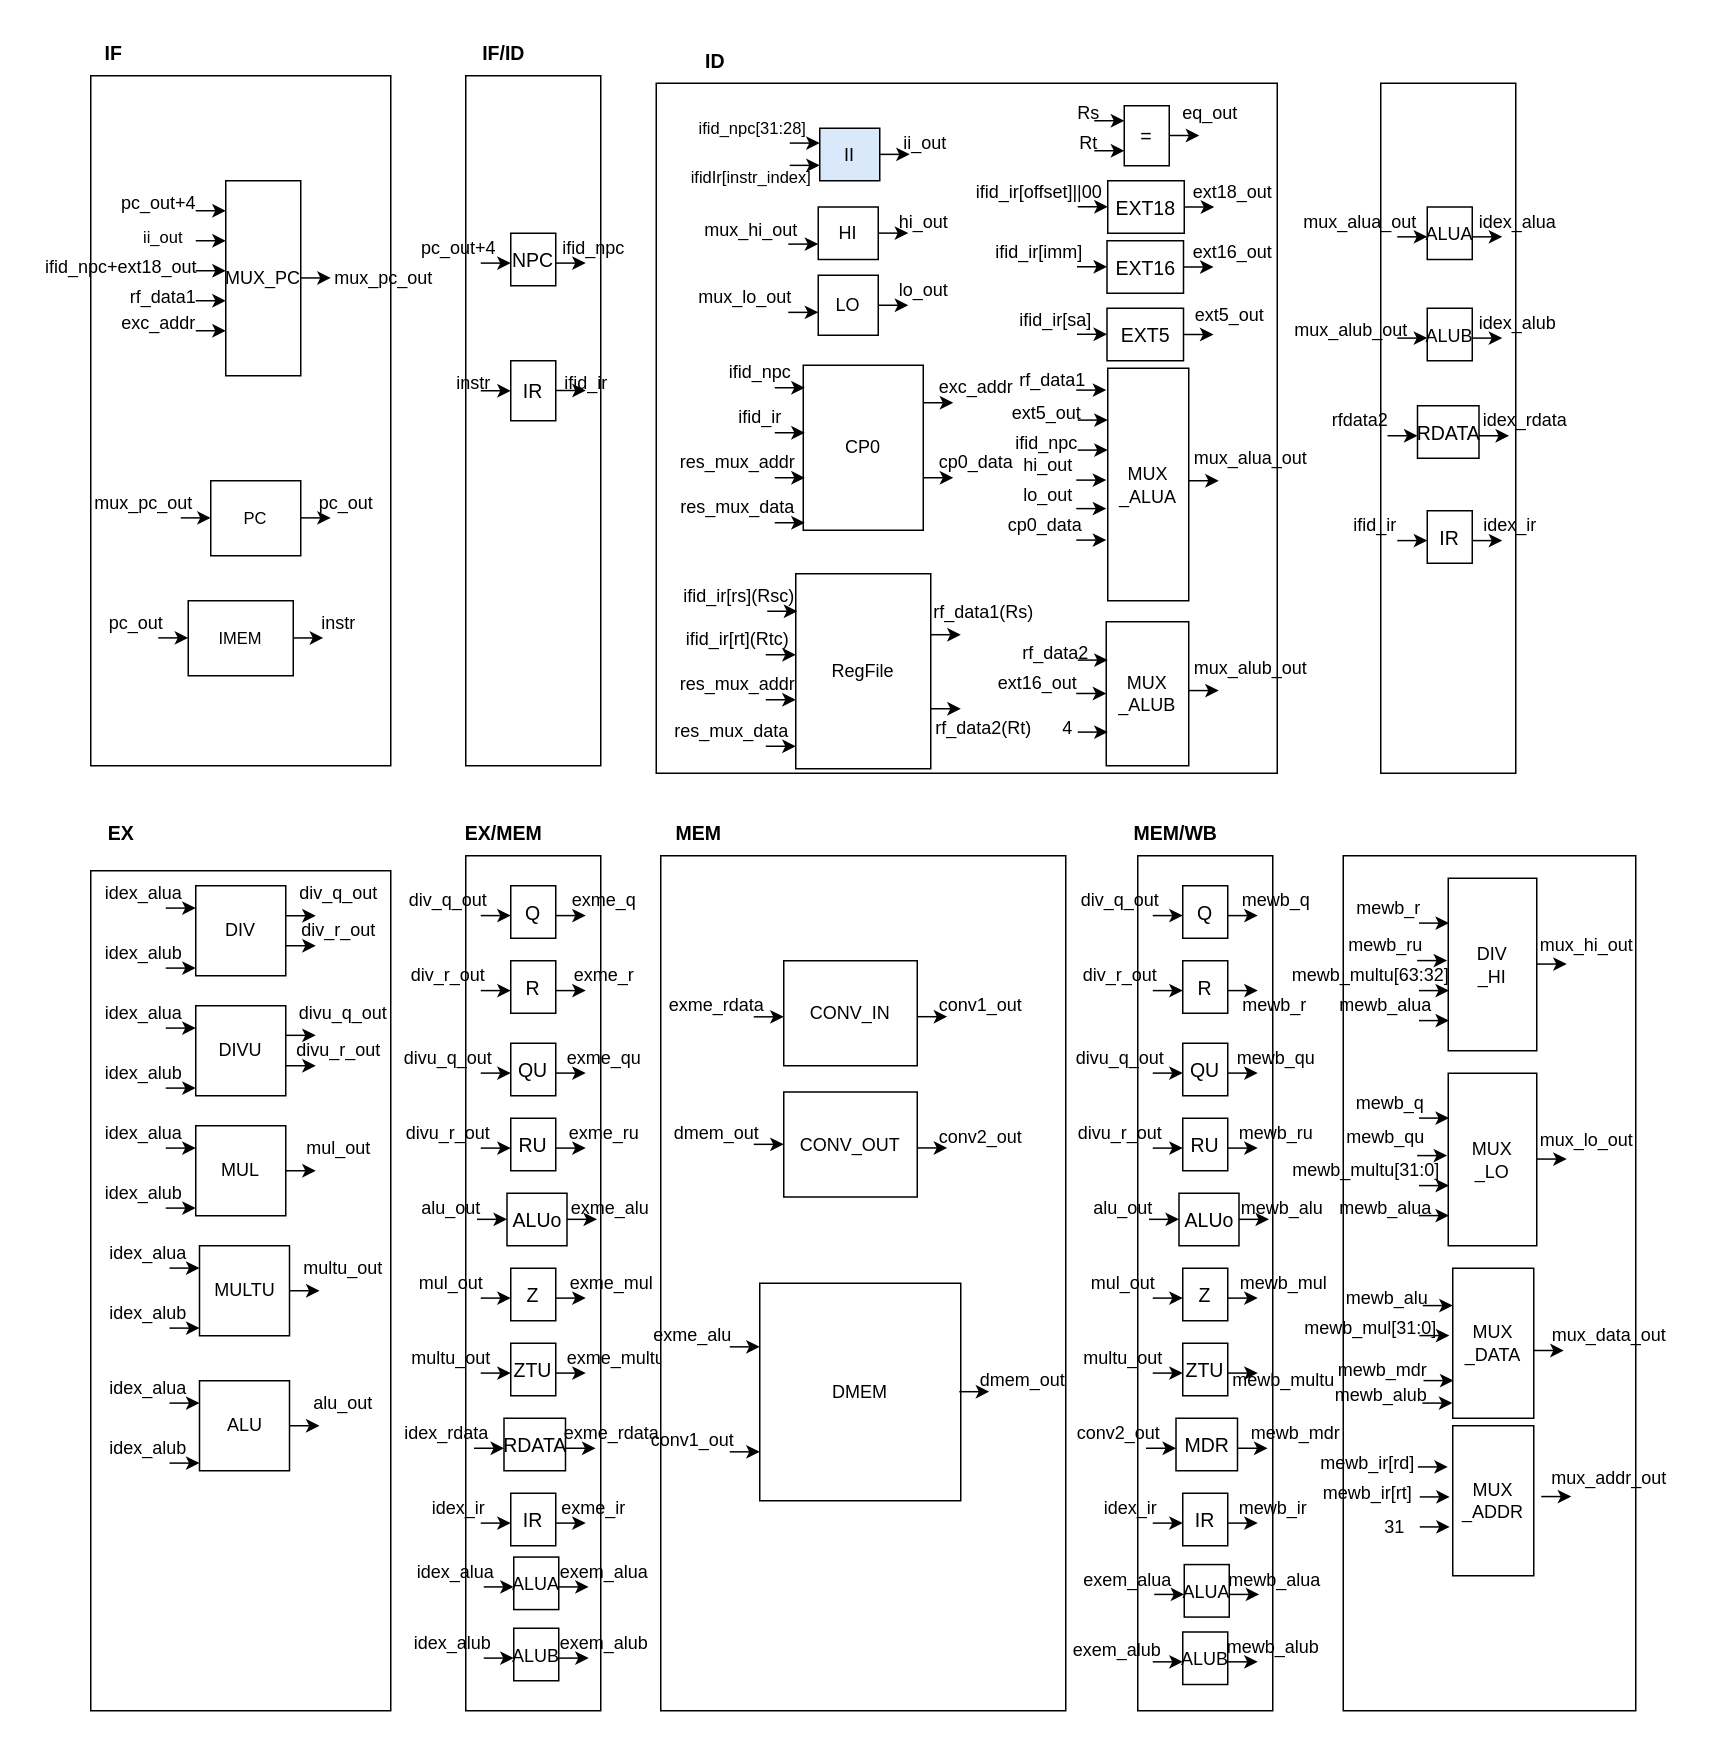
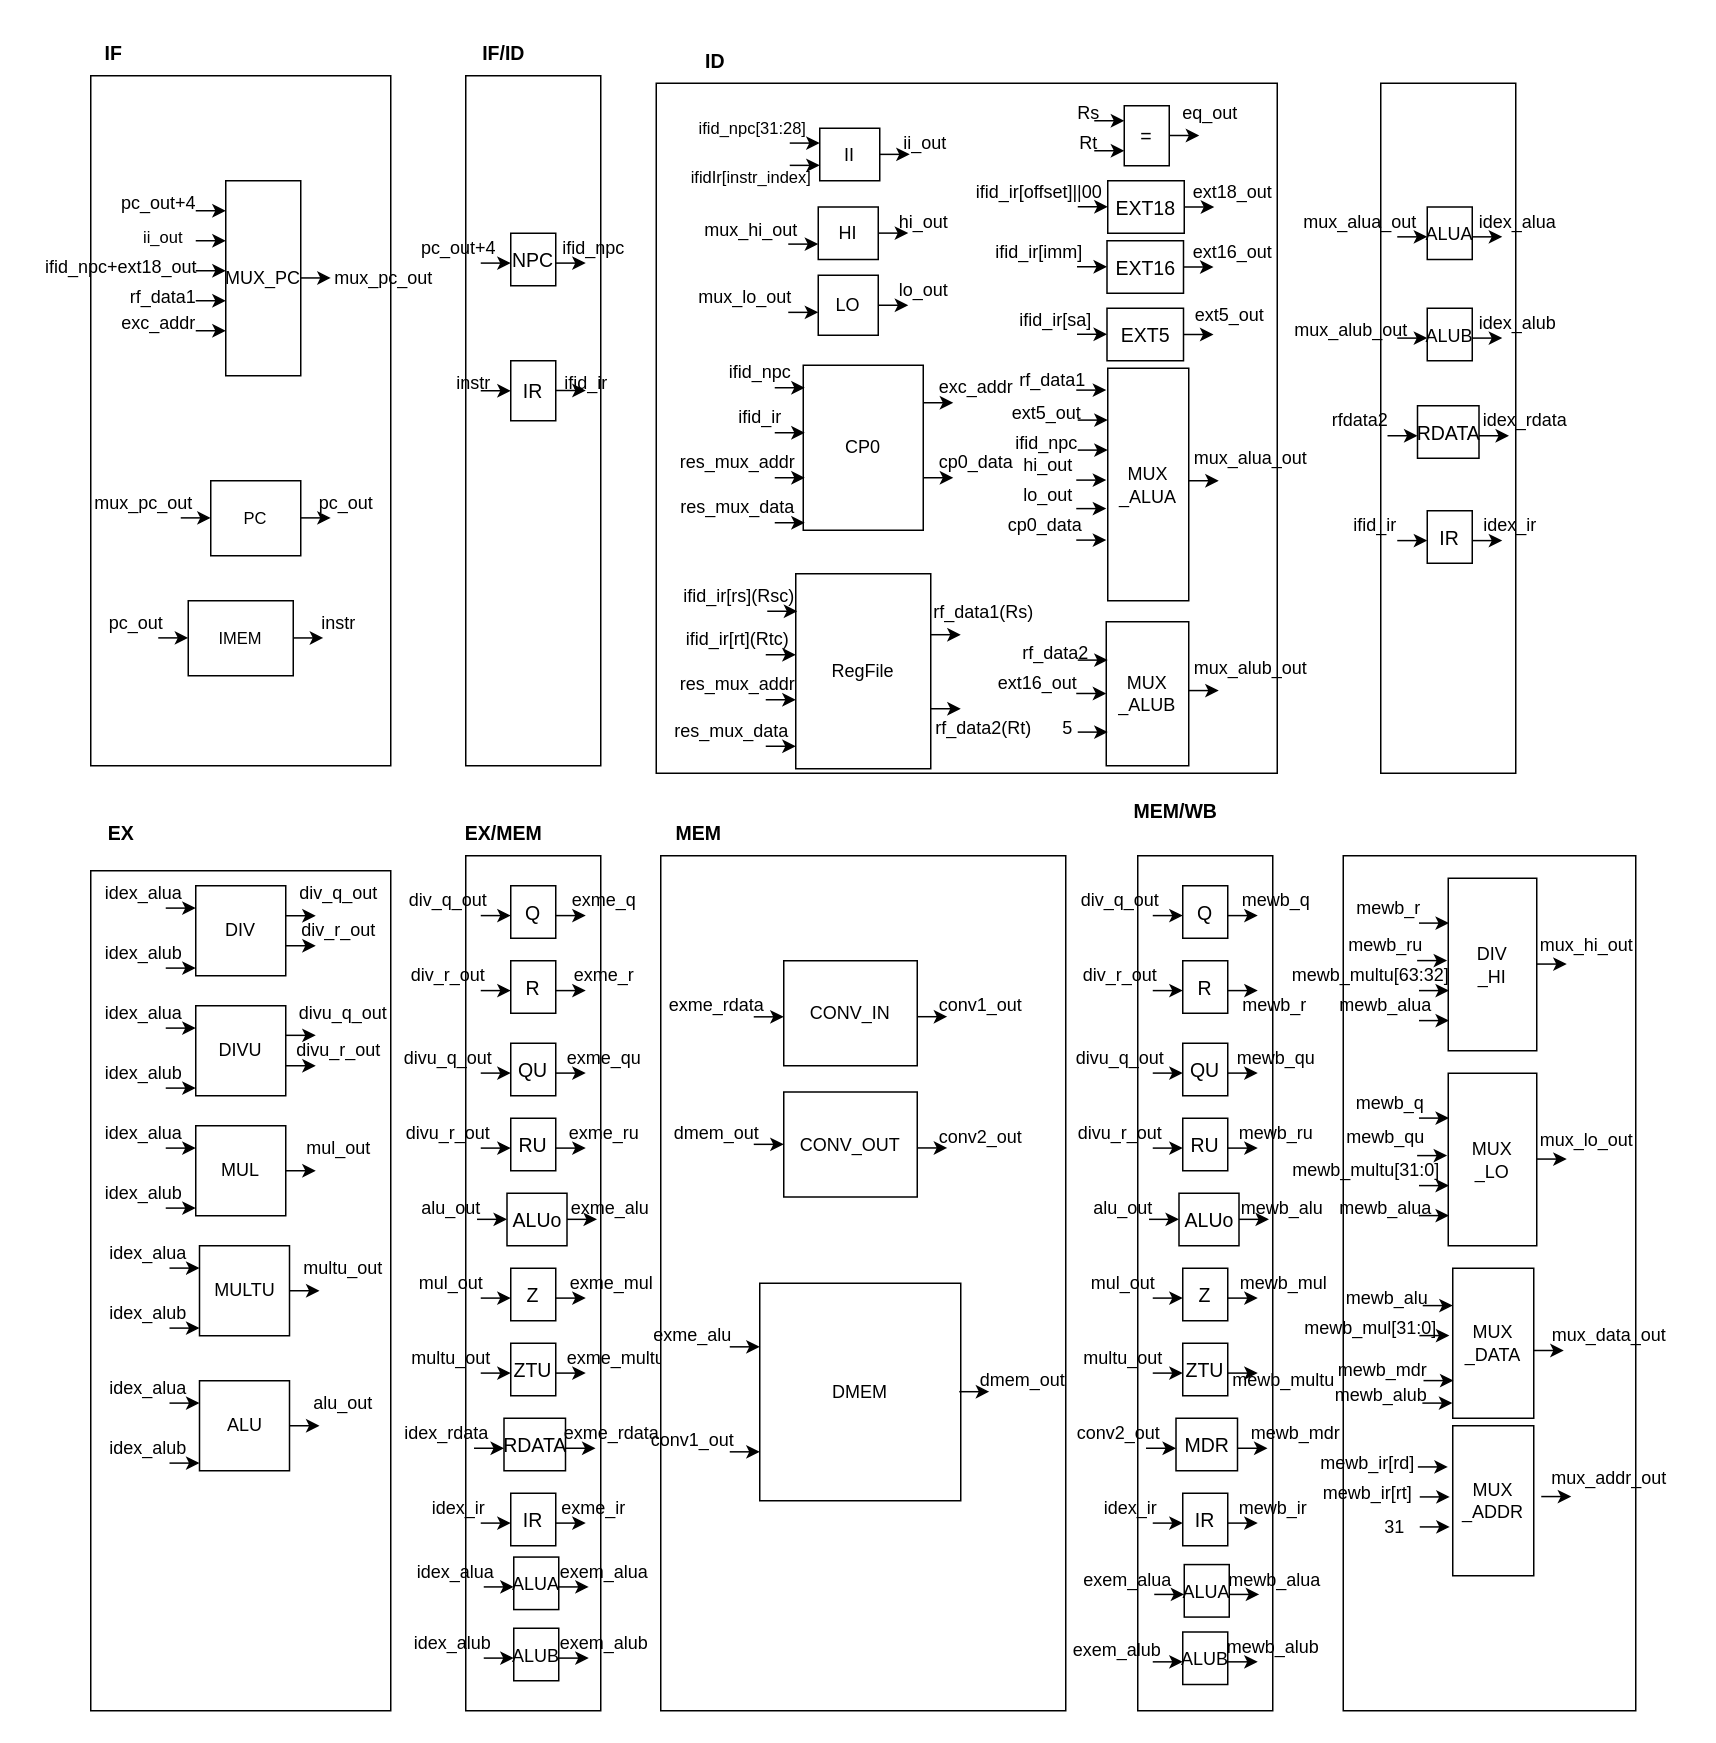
(850, 155) -> (850, 155)
(1068, 728) -> (1068, 728)
(1175, 833) -> (1175, 811)
